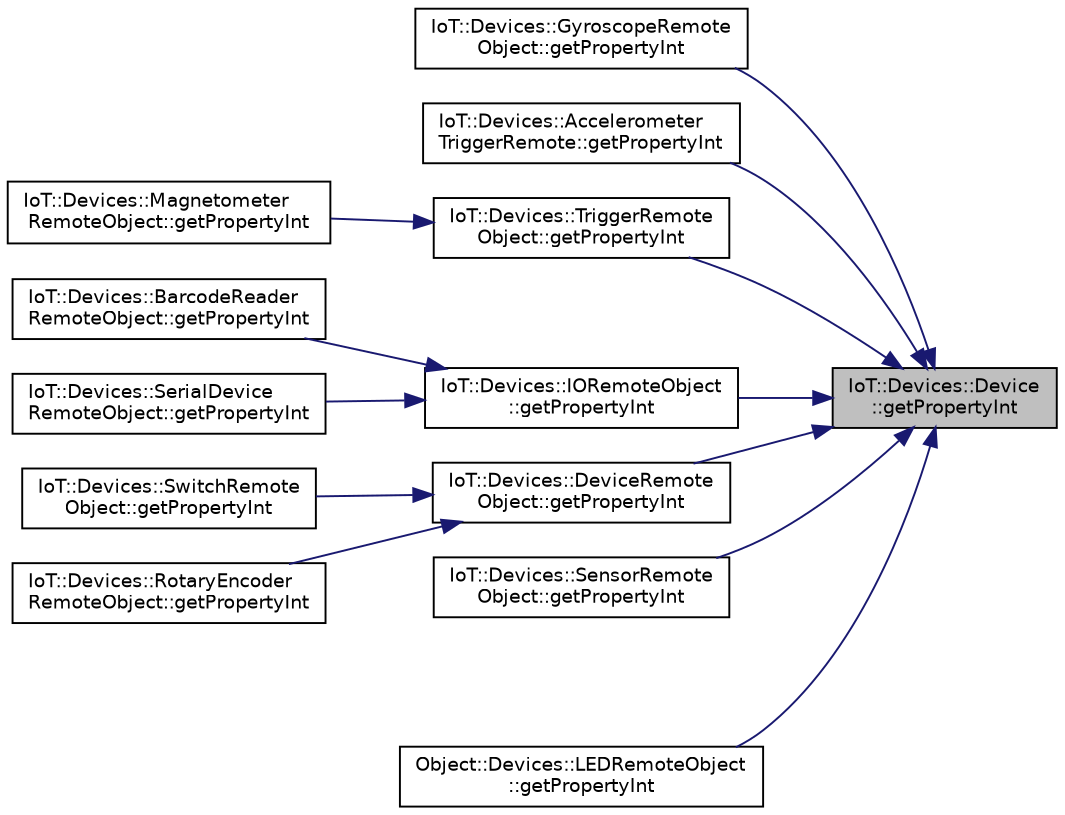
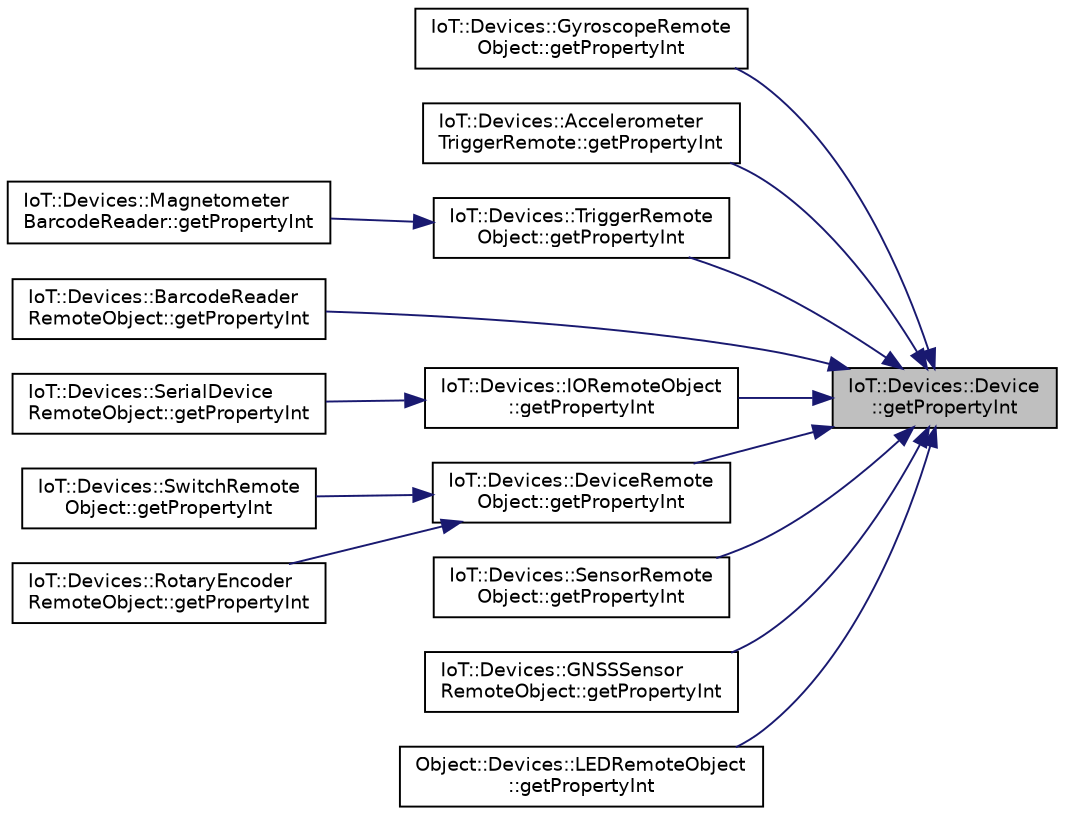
(169, 213) -> (169, 213)
(366, 351) -> (579, 327)
none -> (582, 682)
